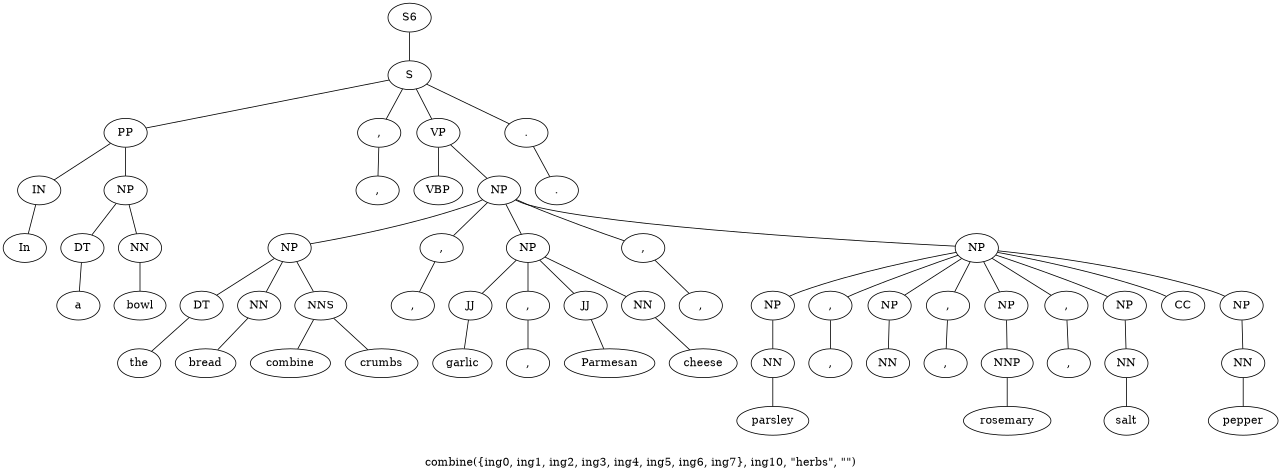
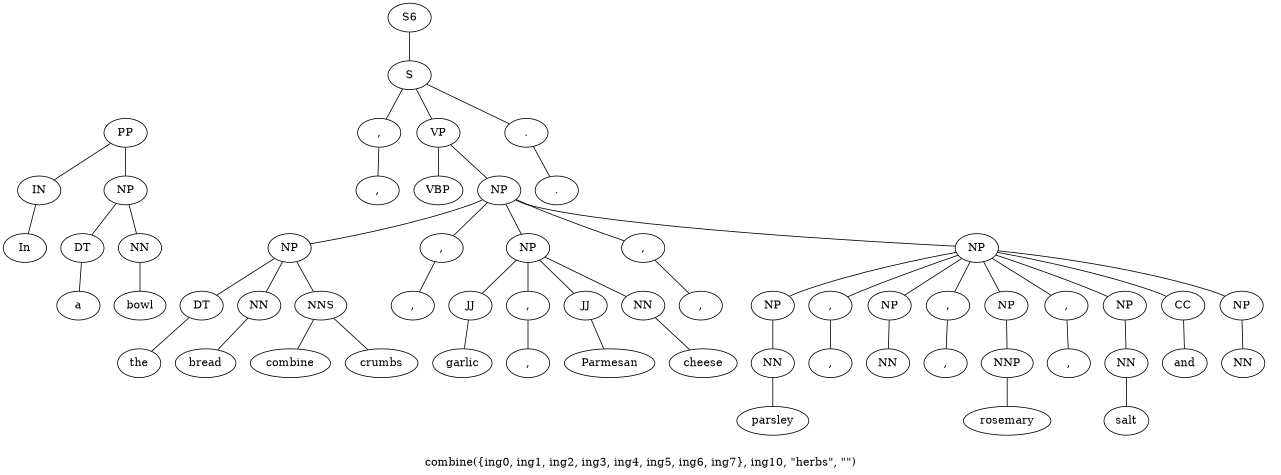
(268, 104) -> none
none -> (1185, 363)
(1243, 421) -> none
